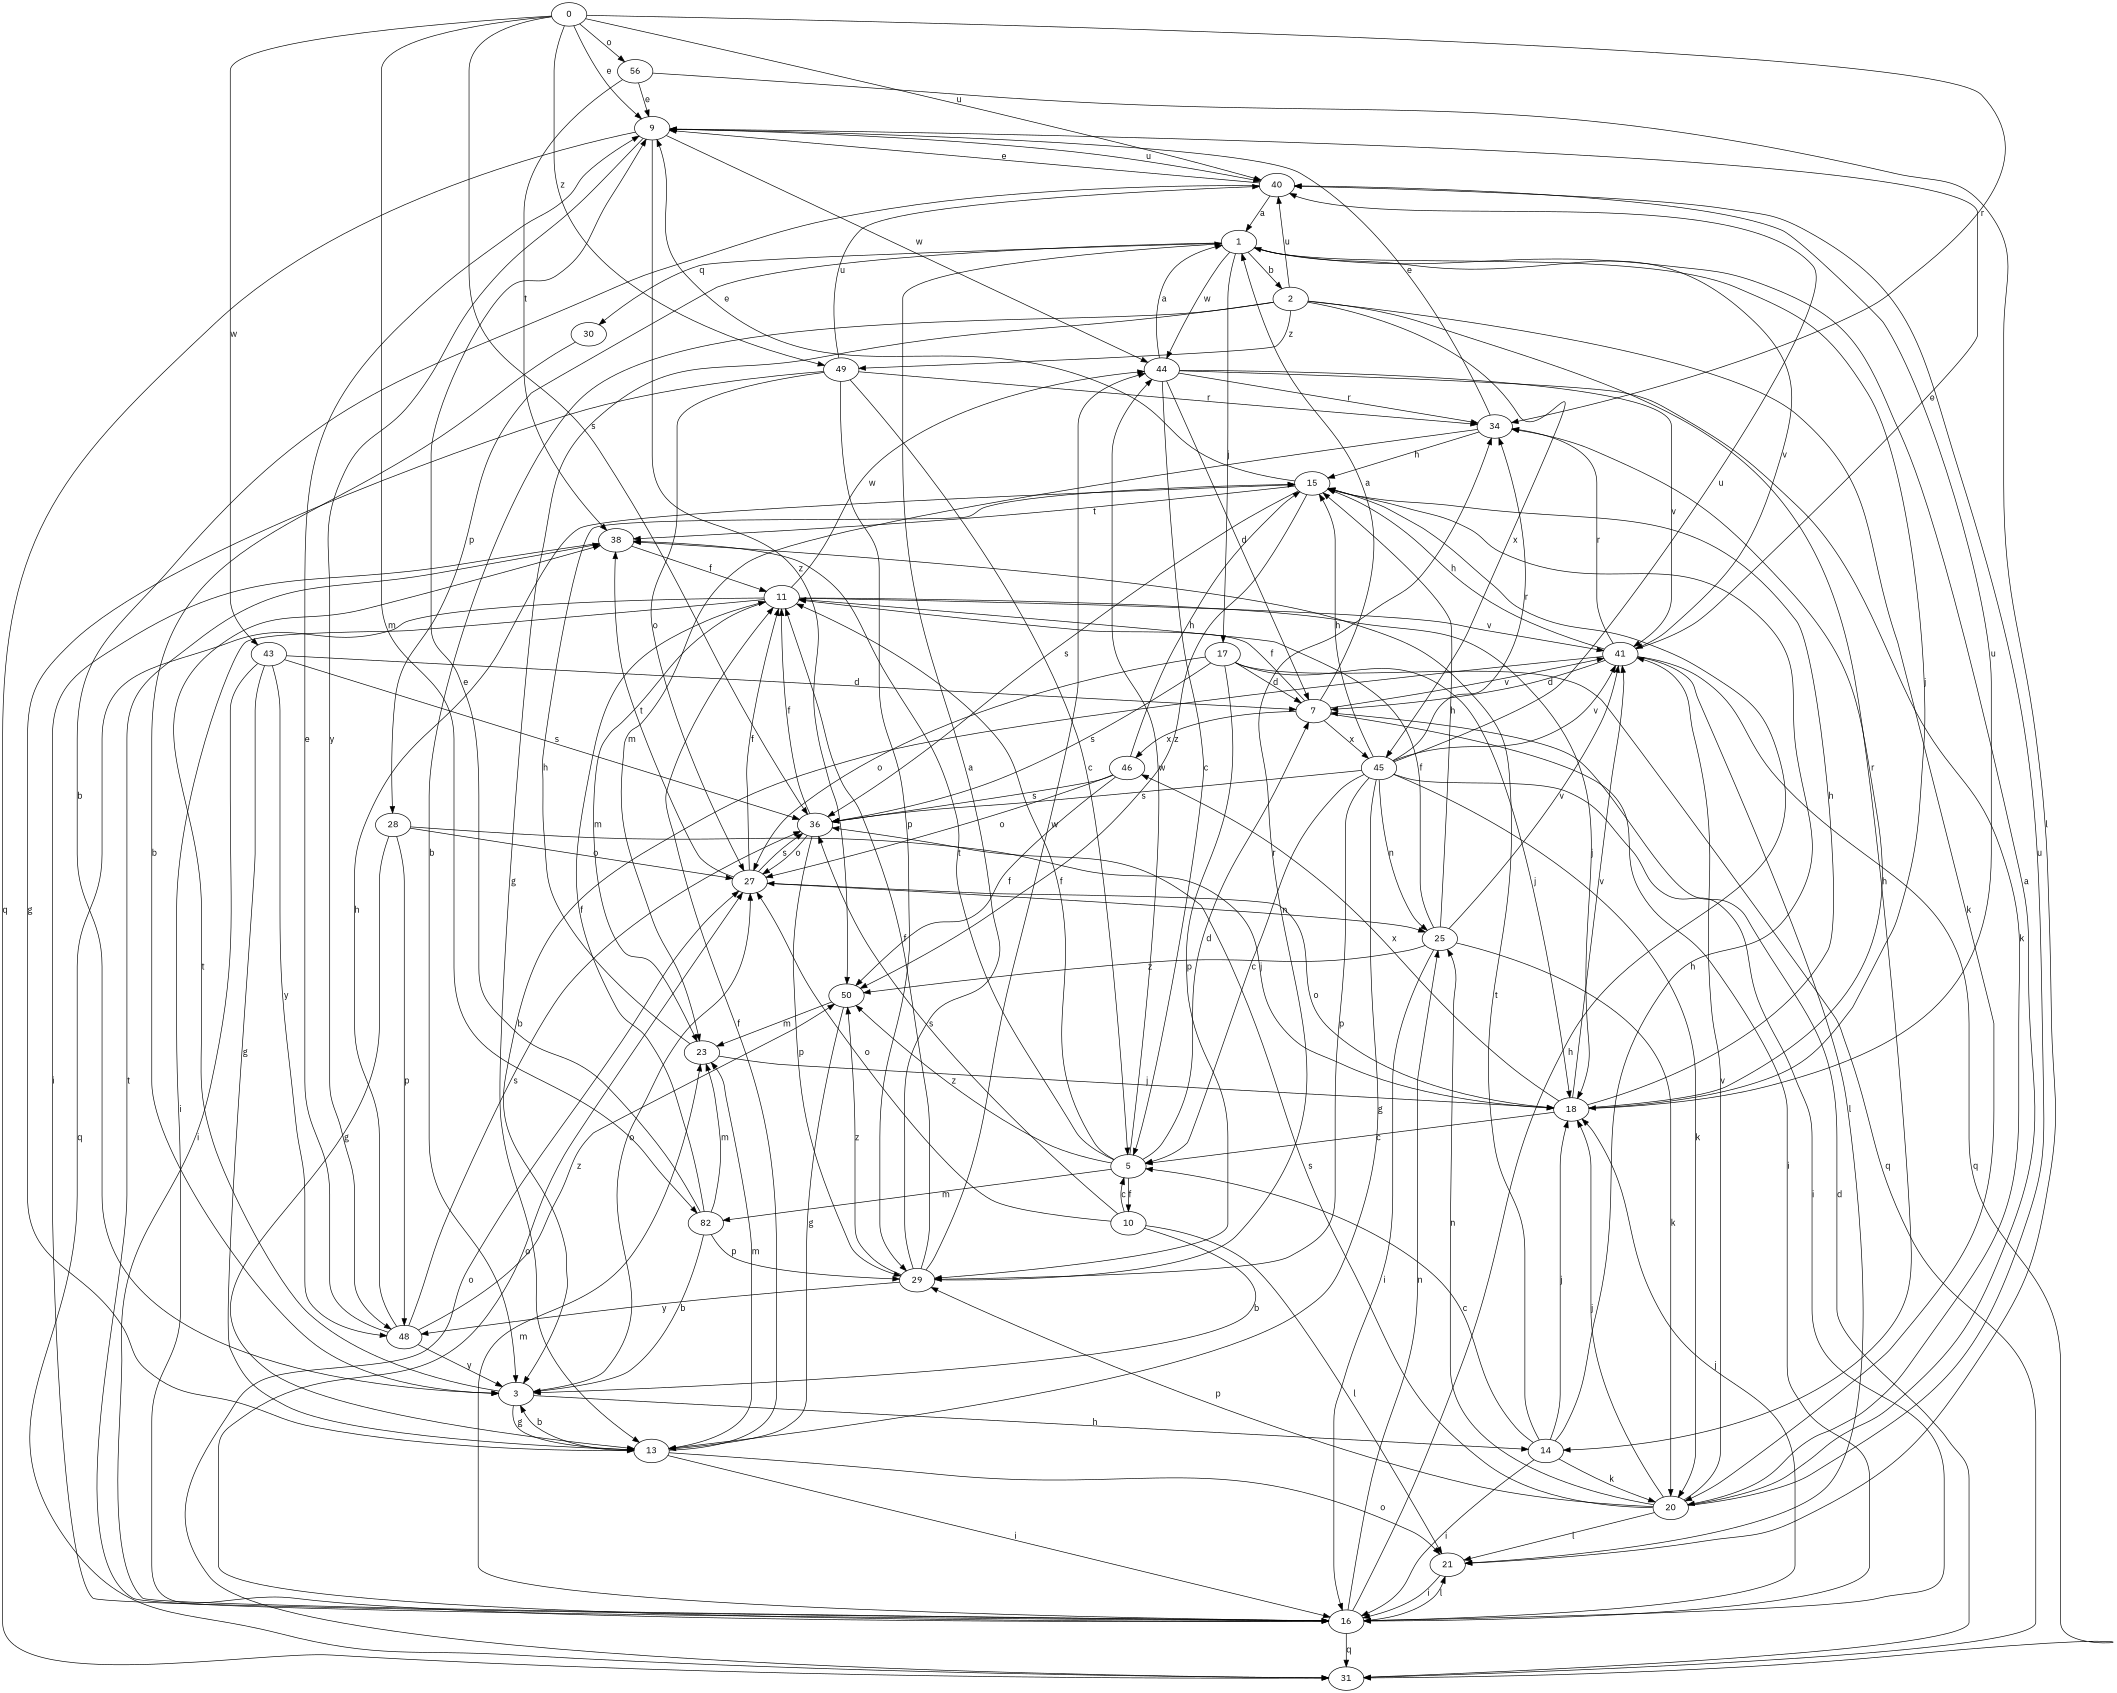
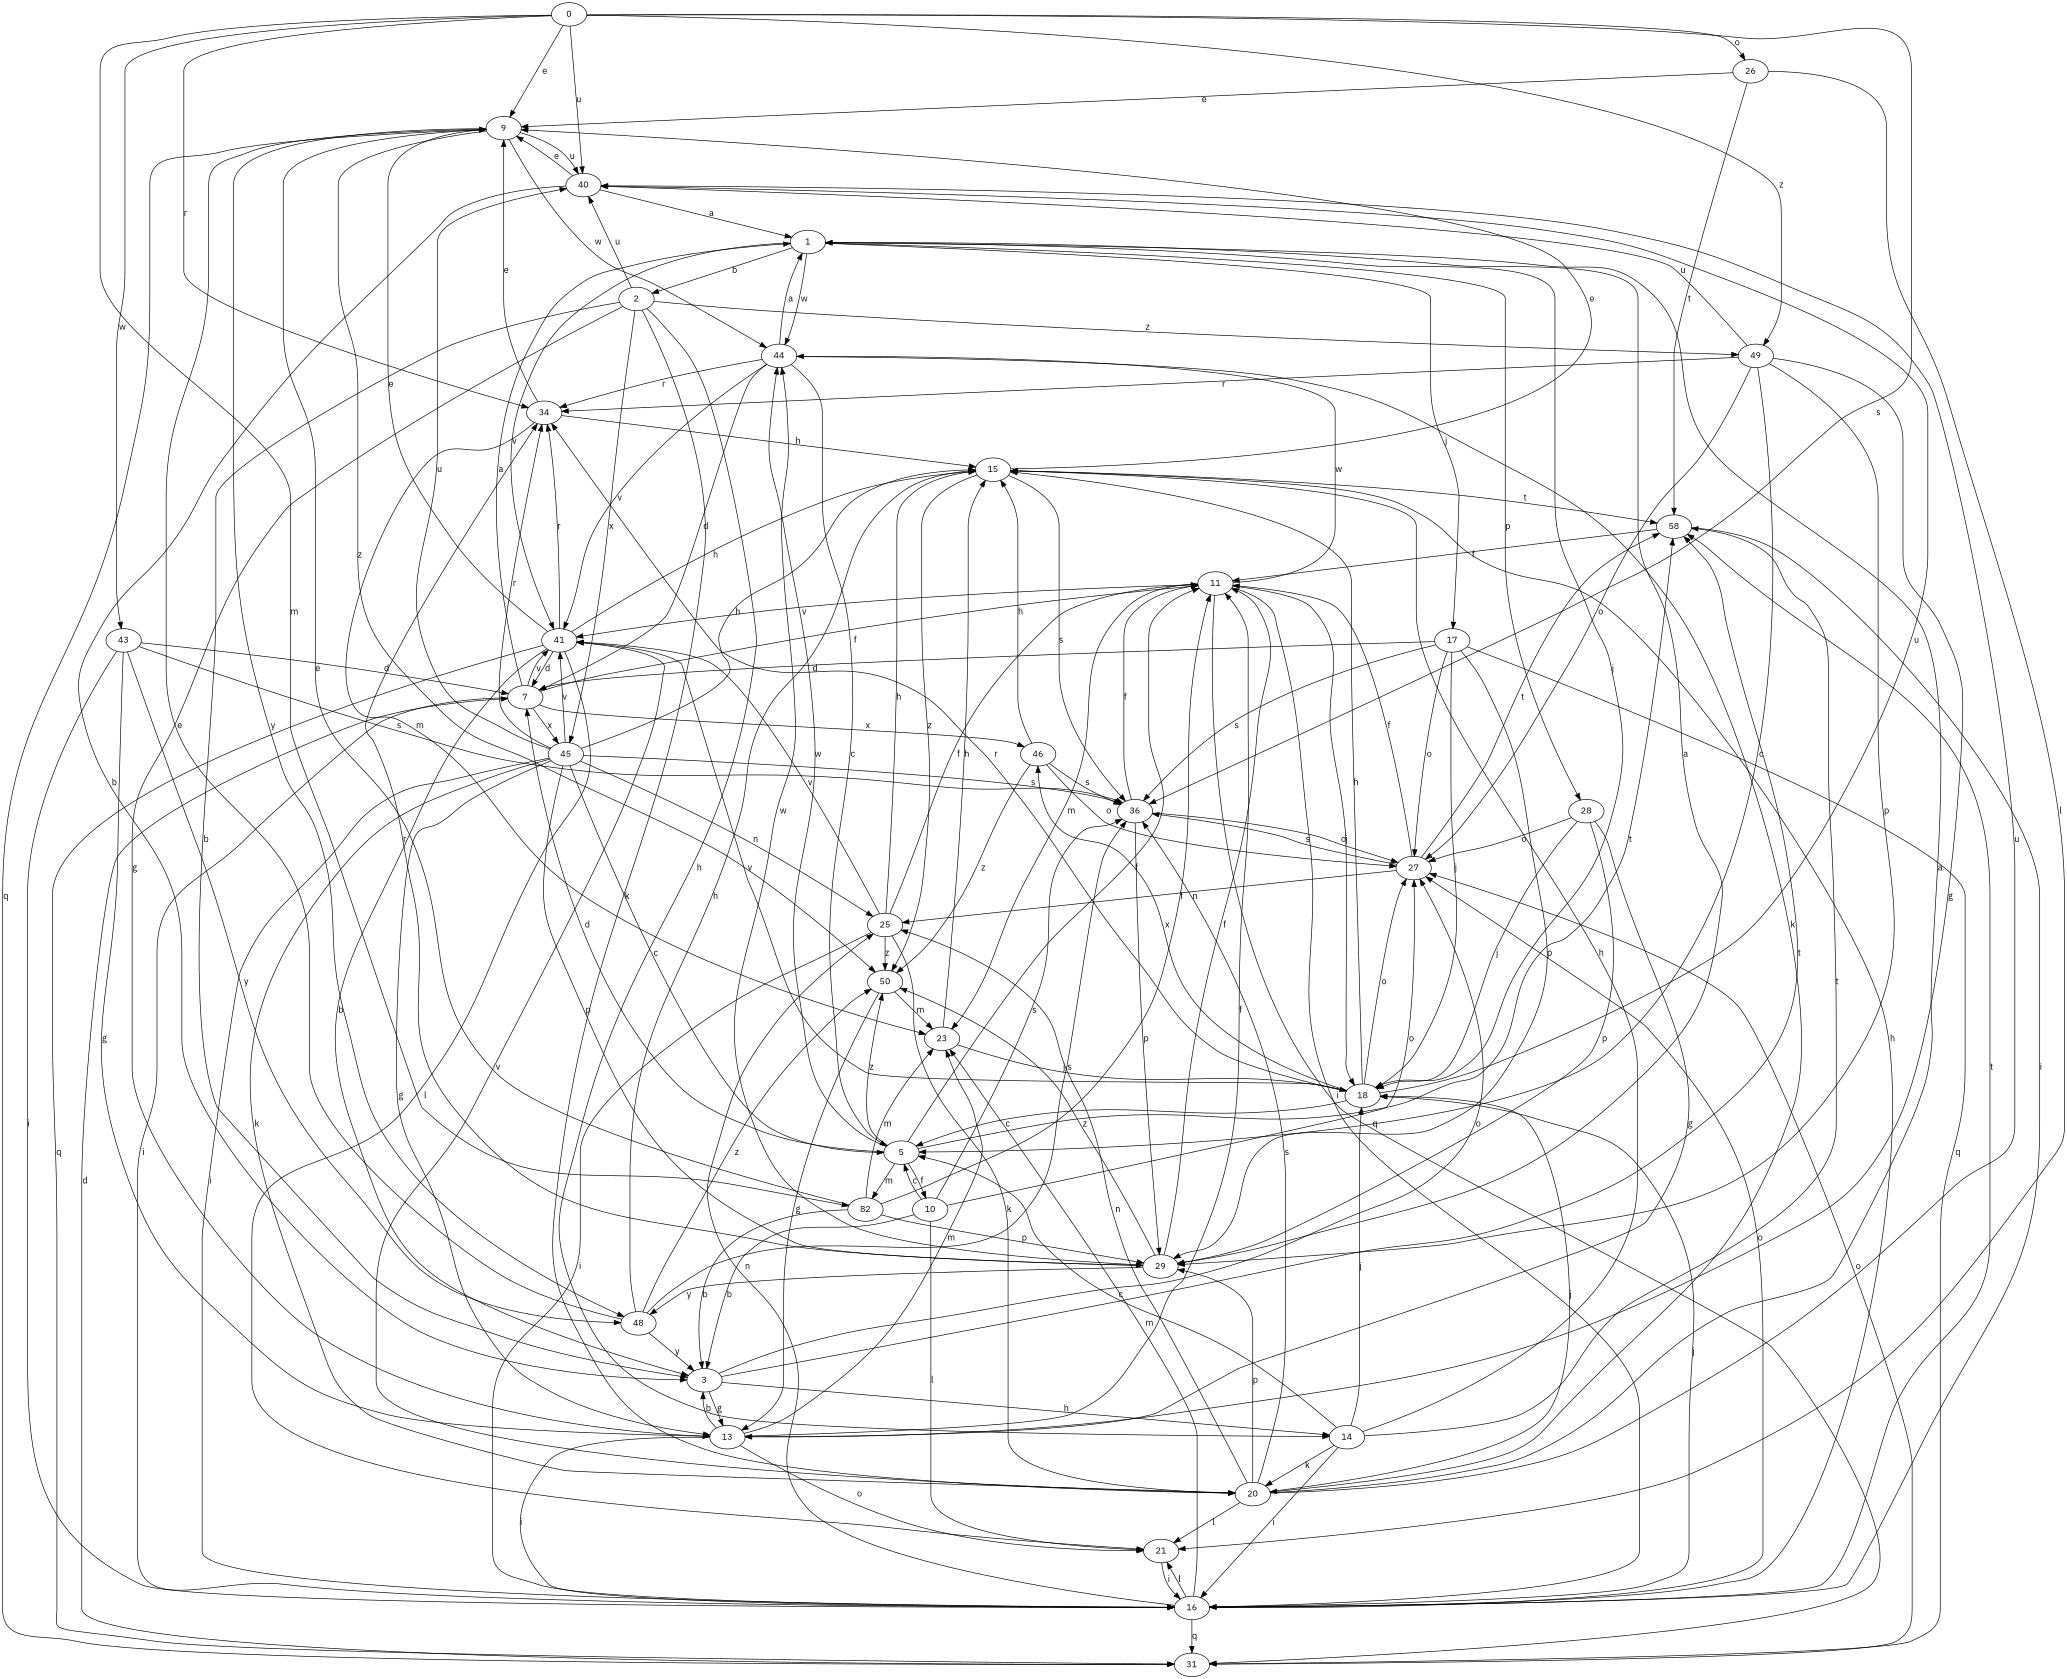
(635, 71) -> (1751, 71)
(589, 334) -> none
(616, 540) -> (1674, 527)
(1010, 882) -> (984, 868)
(404, 1077) -> (1500, 1118)
